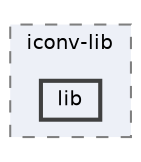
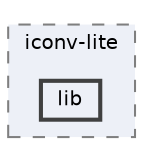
(71, 44) -> (72, 44)
